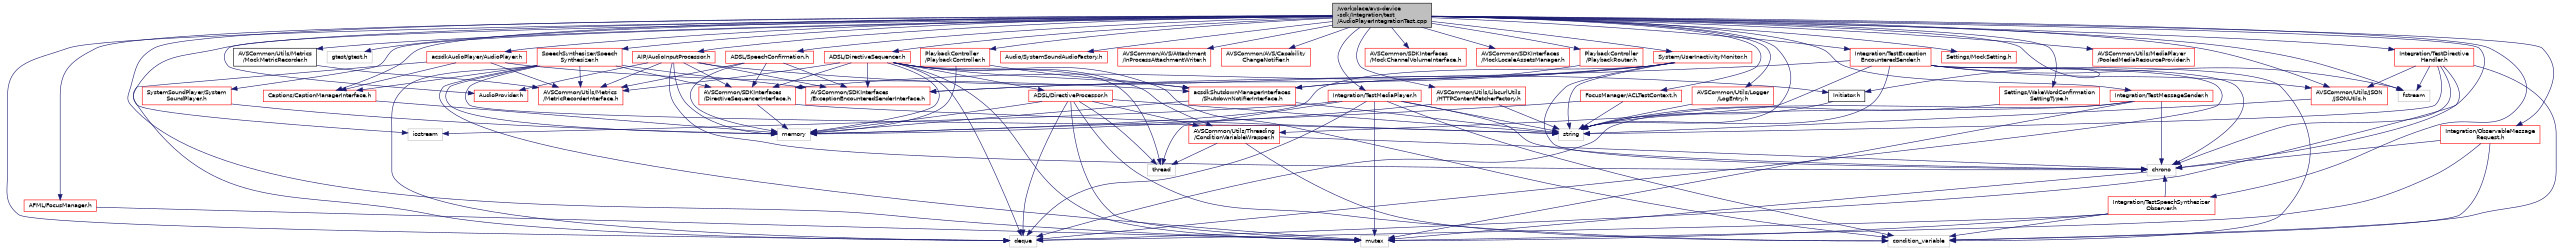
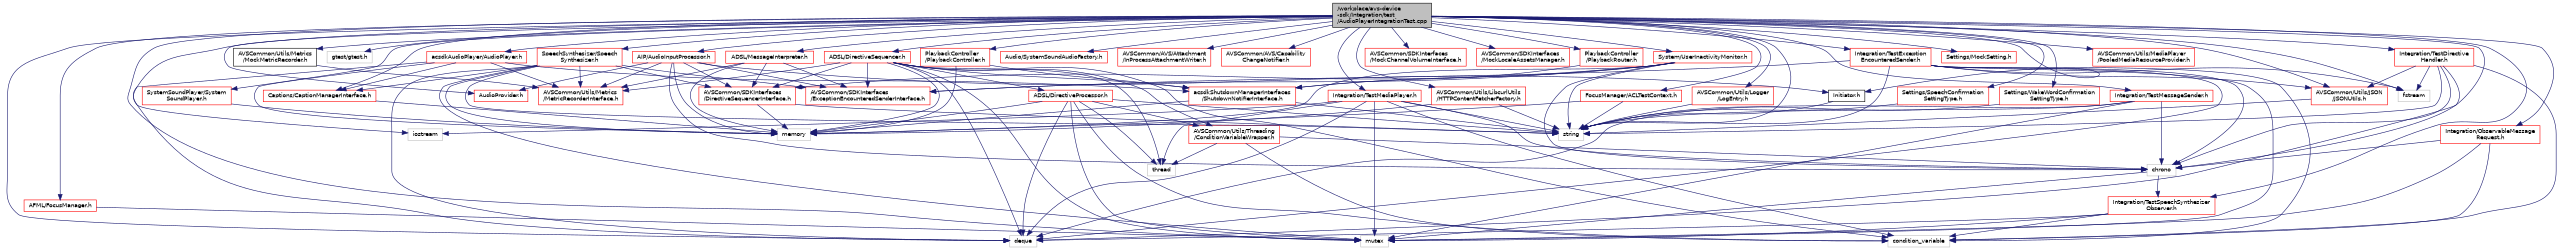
(770, 57) -> (770, 57)
none -> (1943, 96)
none -> (362, 119)
(1583, 120) -> (2214, 215)
(2165, 189) -> (2158, 183)
